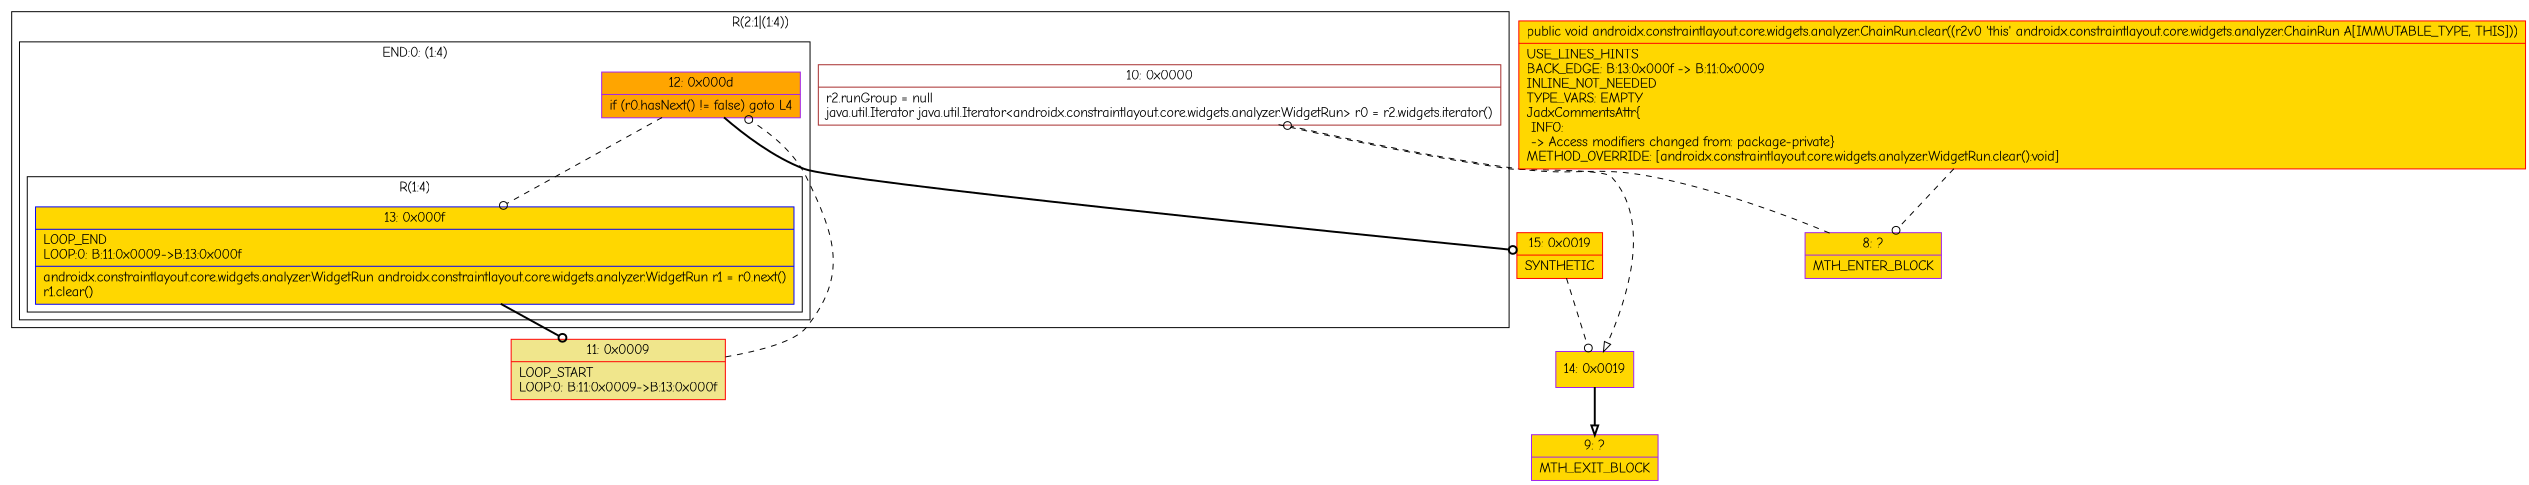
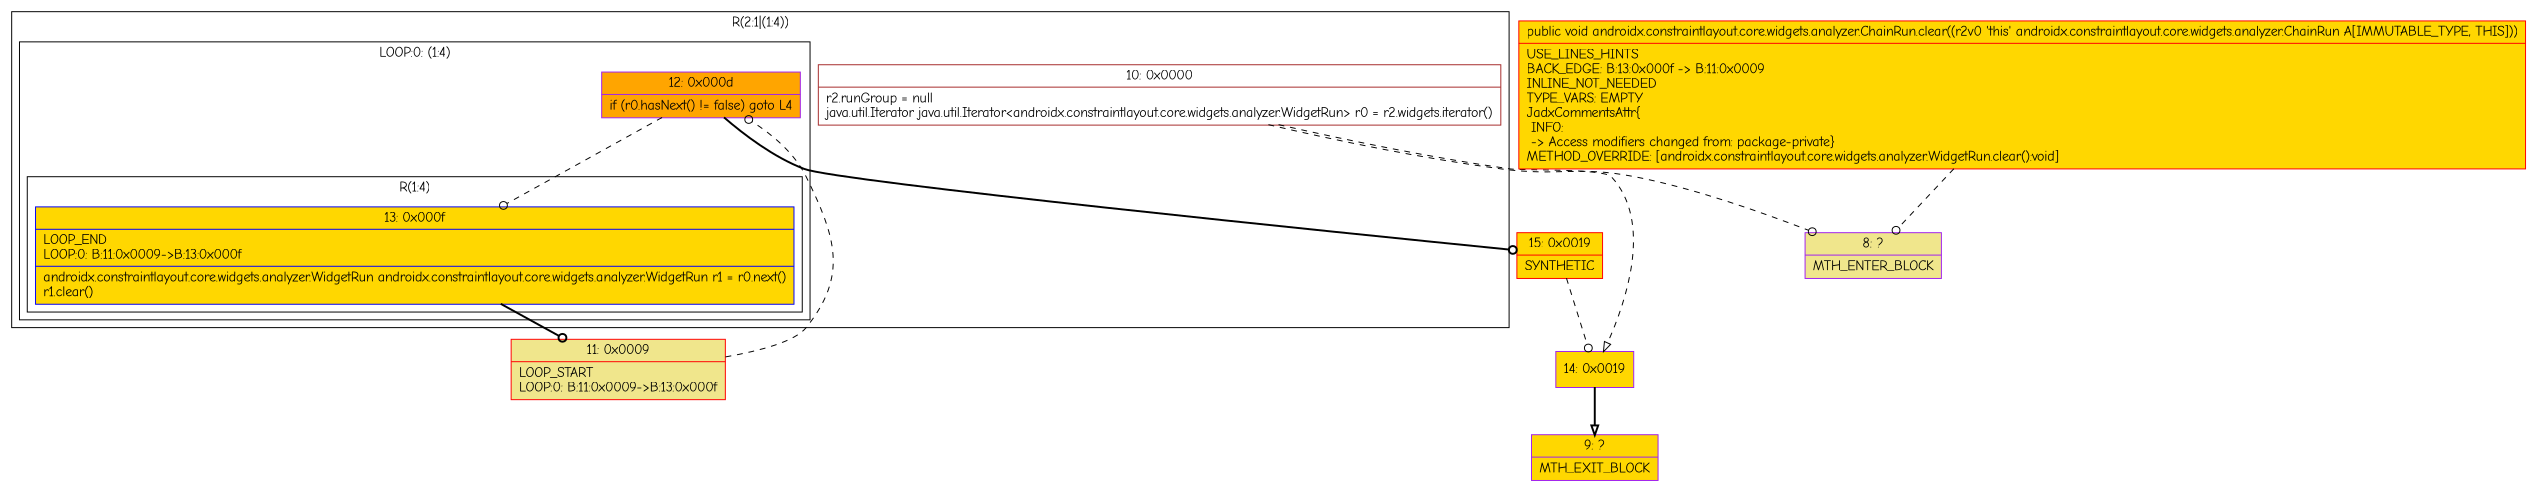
(415, 53) -> (415, 53)
(1618, 172) -> (1623, 175)
(1873, 256) -> (1873, 256)
